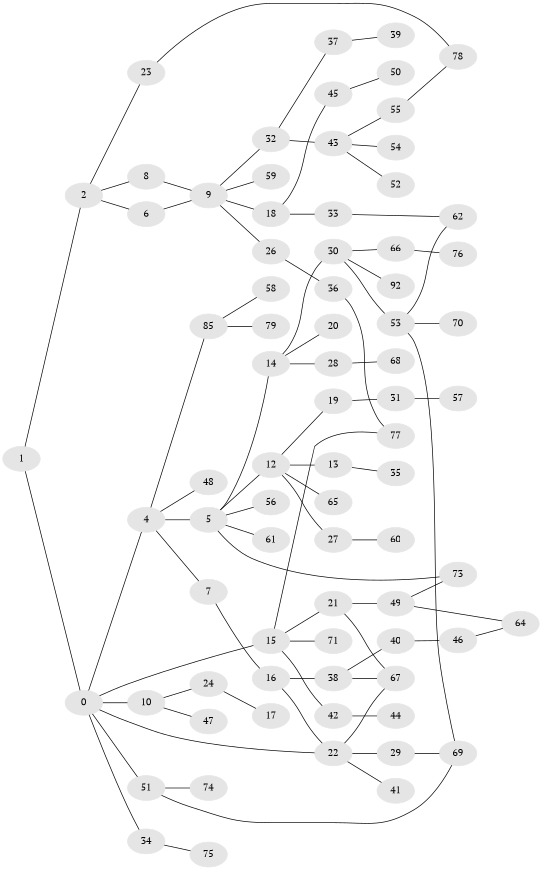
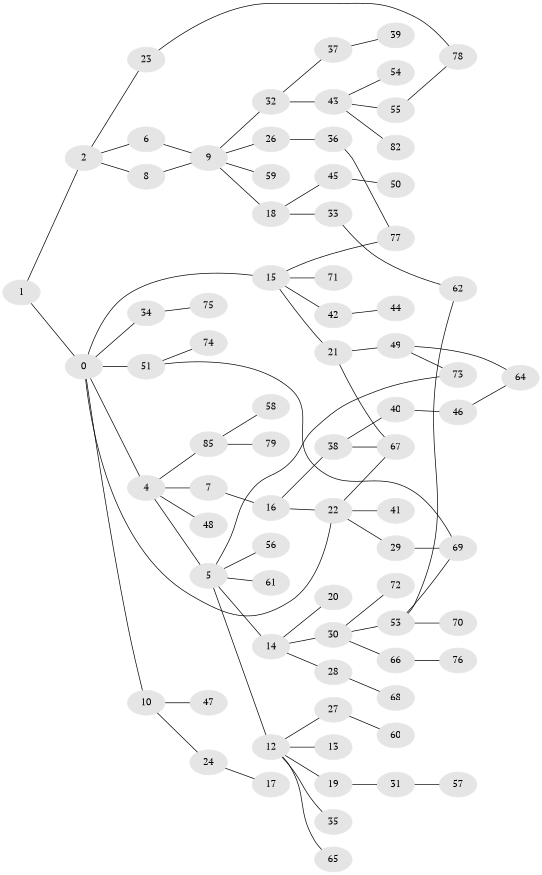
(396, 185) -> (396, 148)
(396, 286) -> (396, 586)
(365, 469) -> (303, 786)
